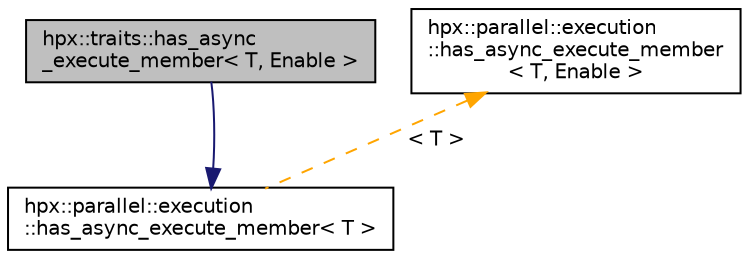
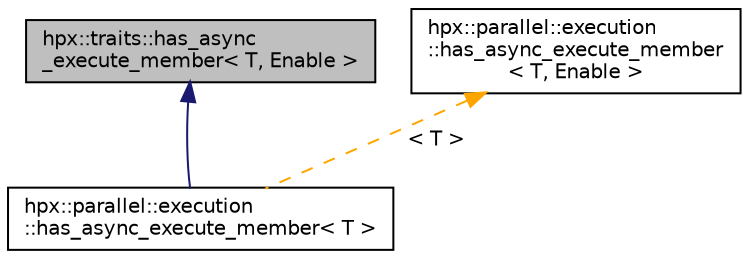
(214, 125) -> (187, 145)
